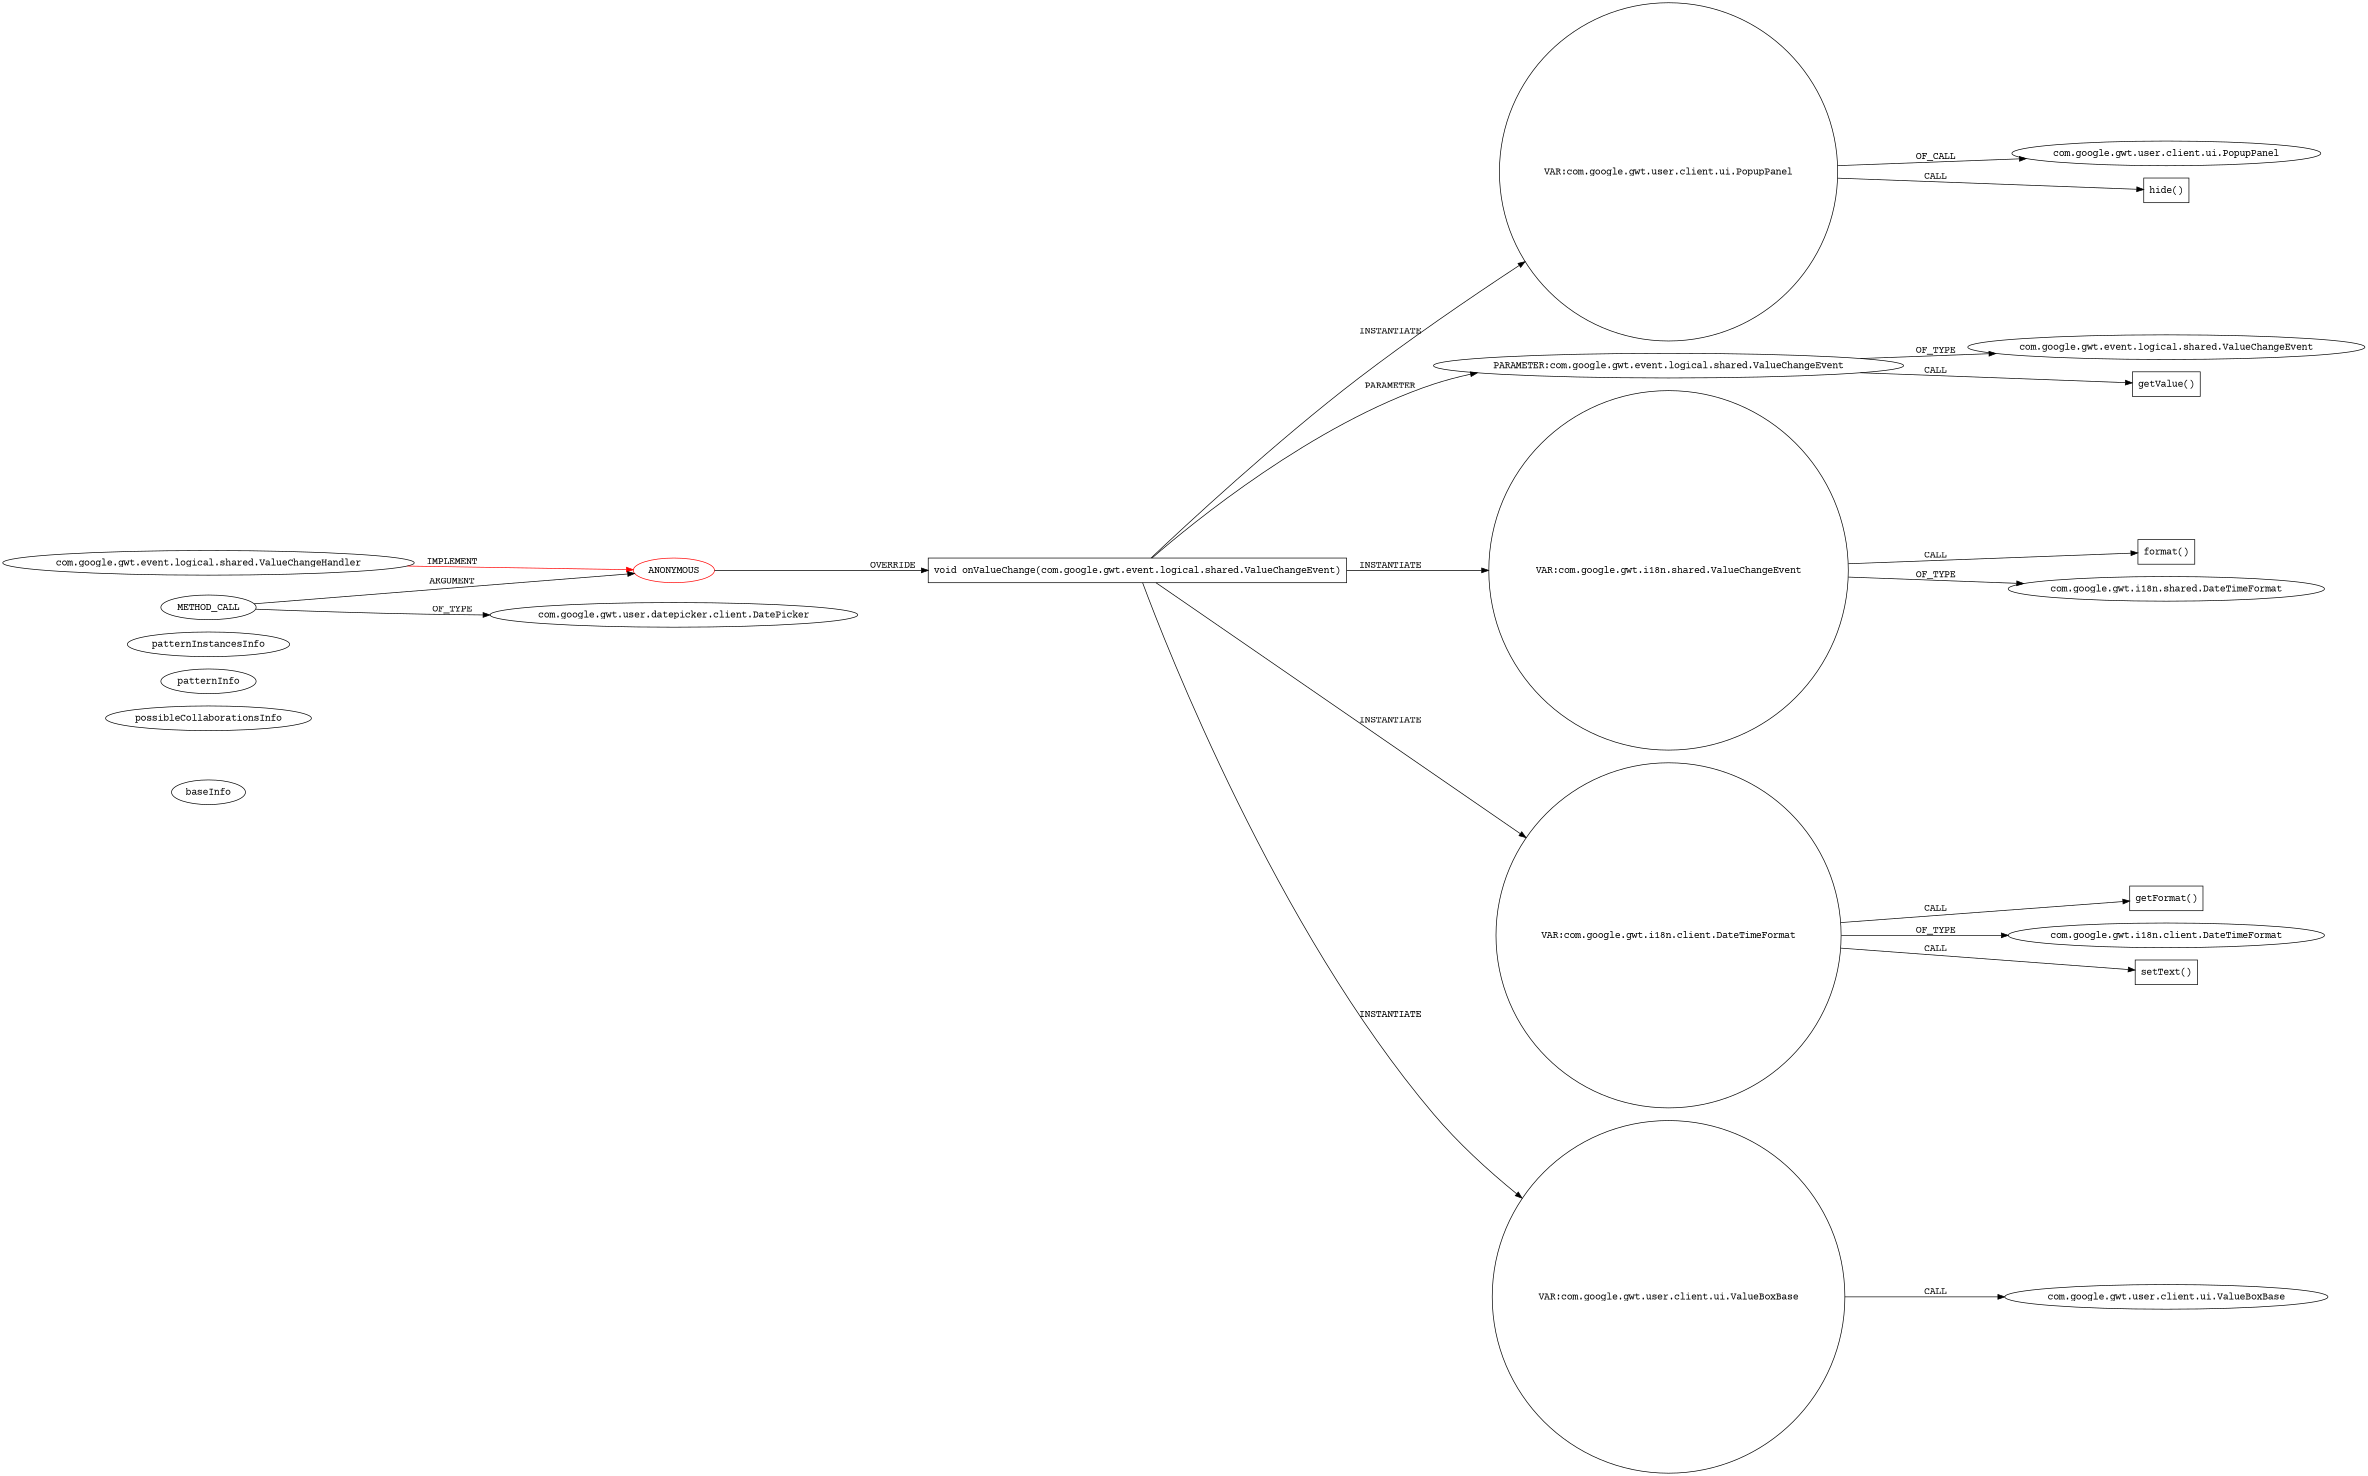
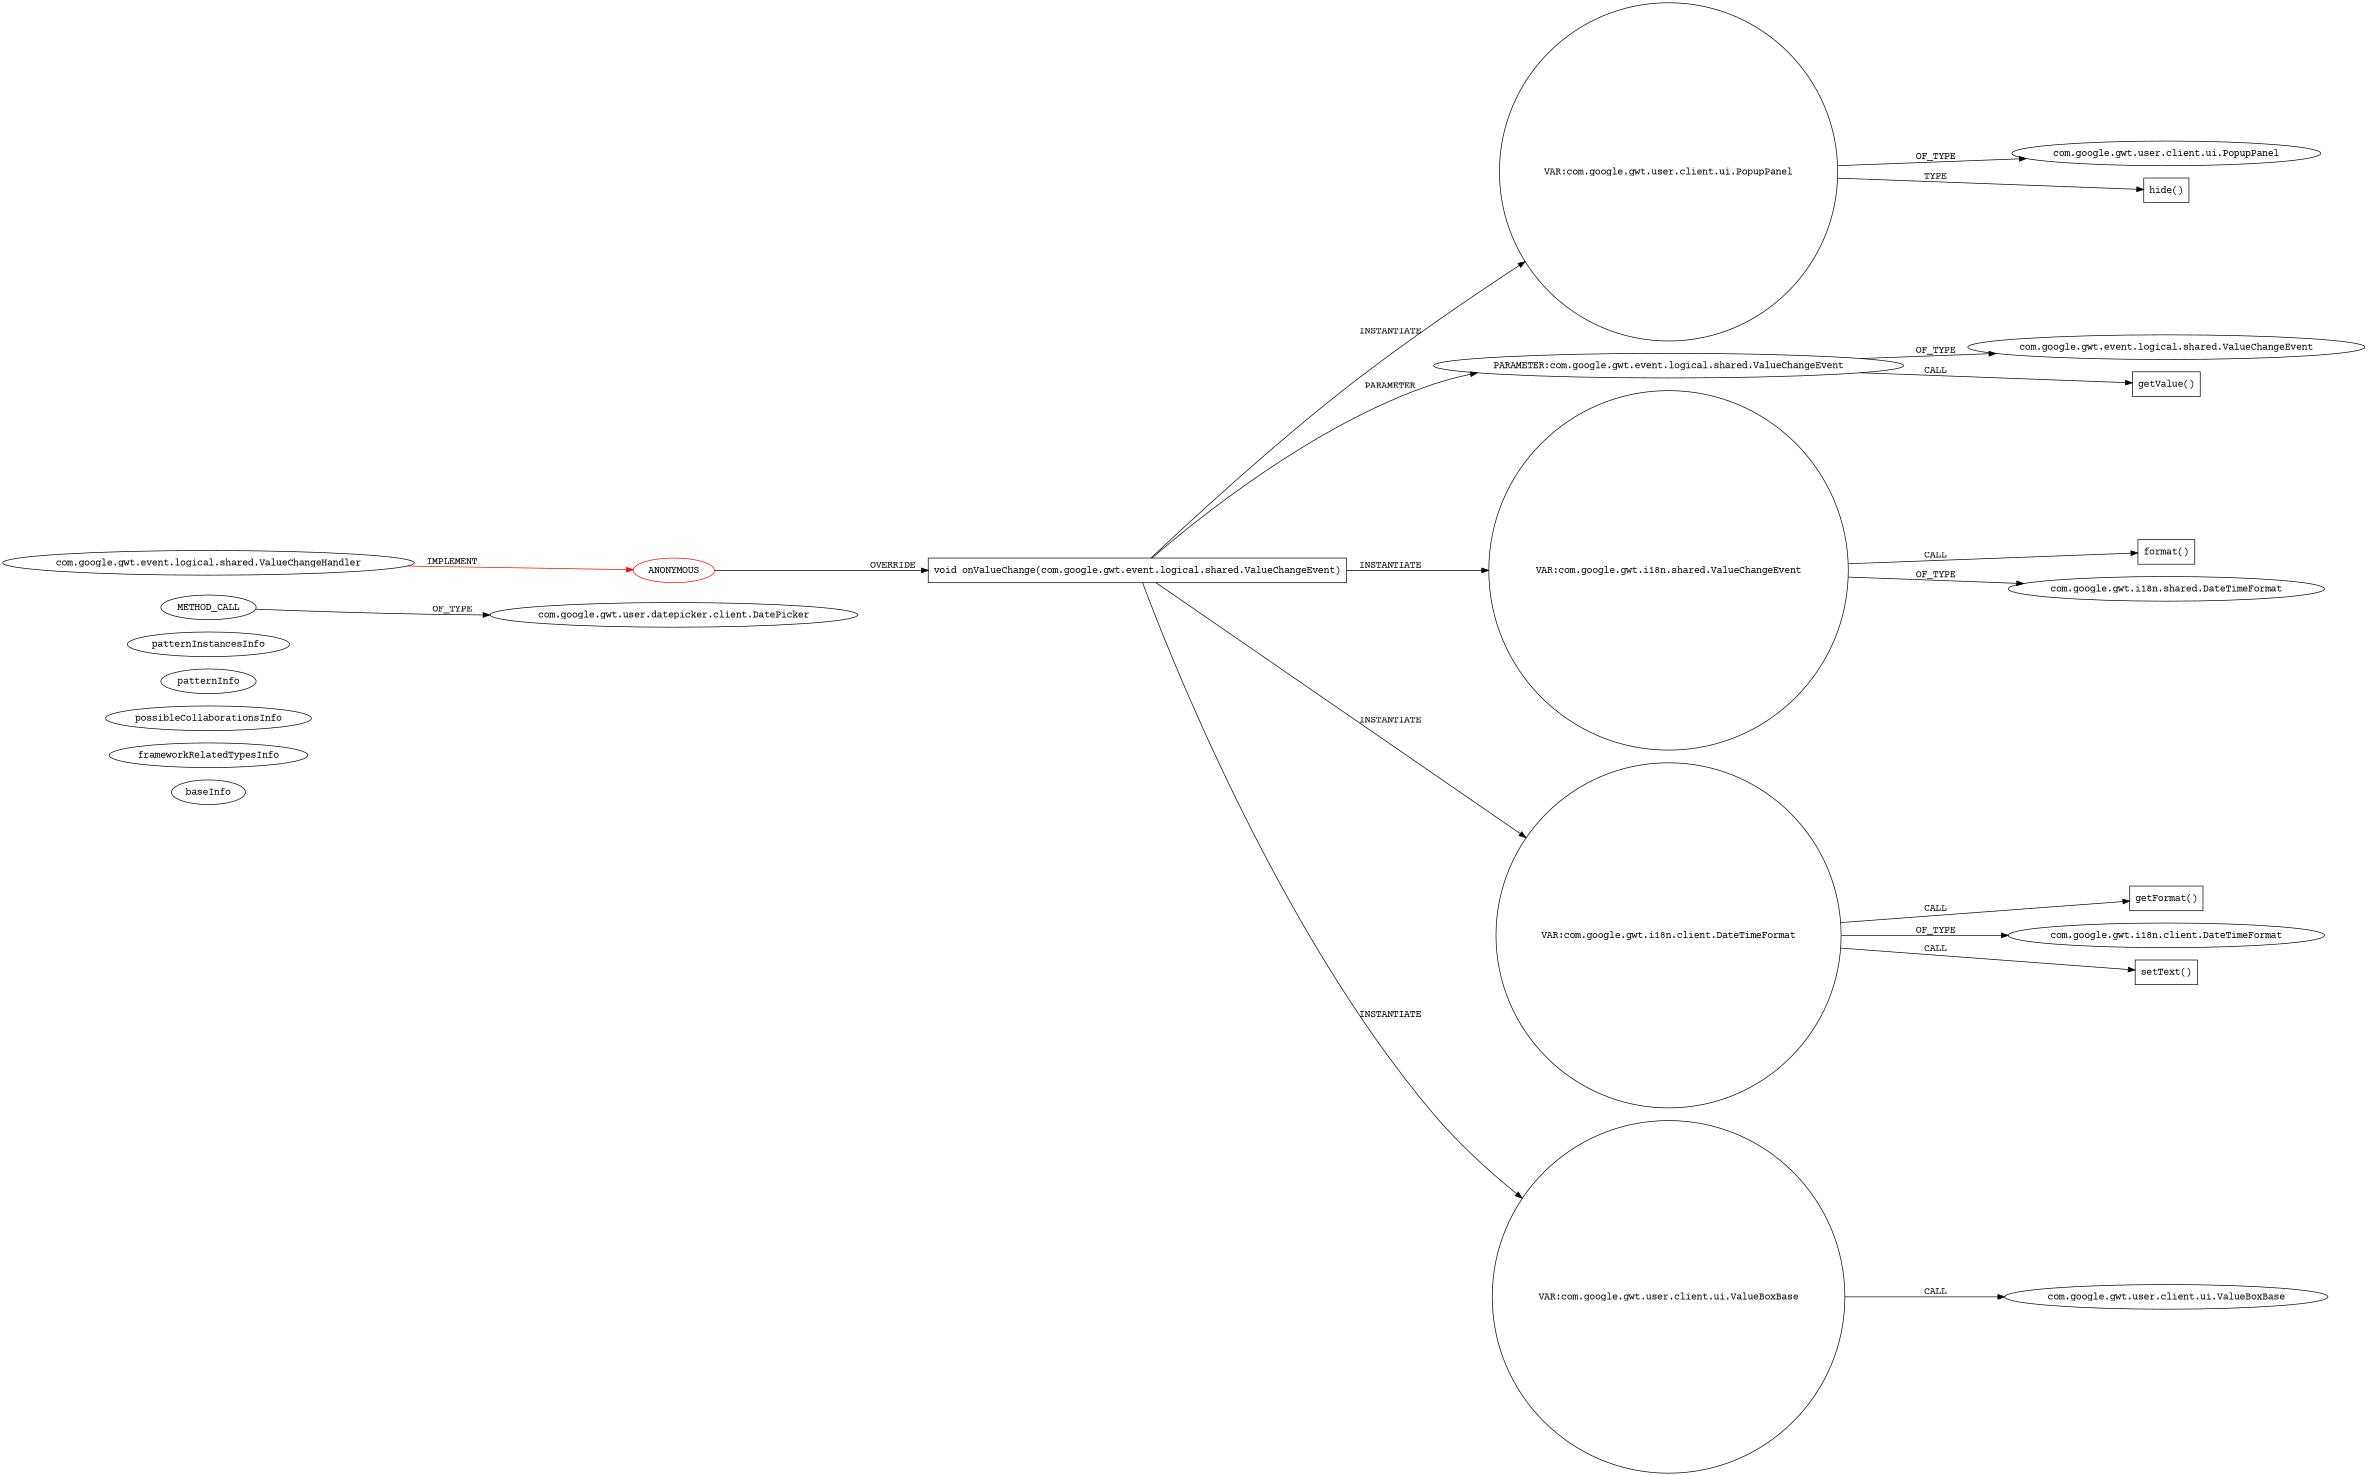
(1936, 156) -> (1936, 156)
(1936, 176) -> (1936, 176)
(441, 589) -> none
none -> (208, 755)
